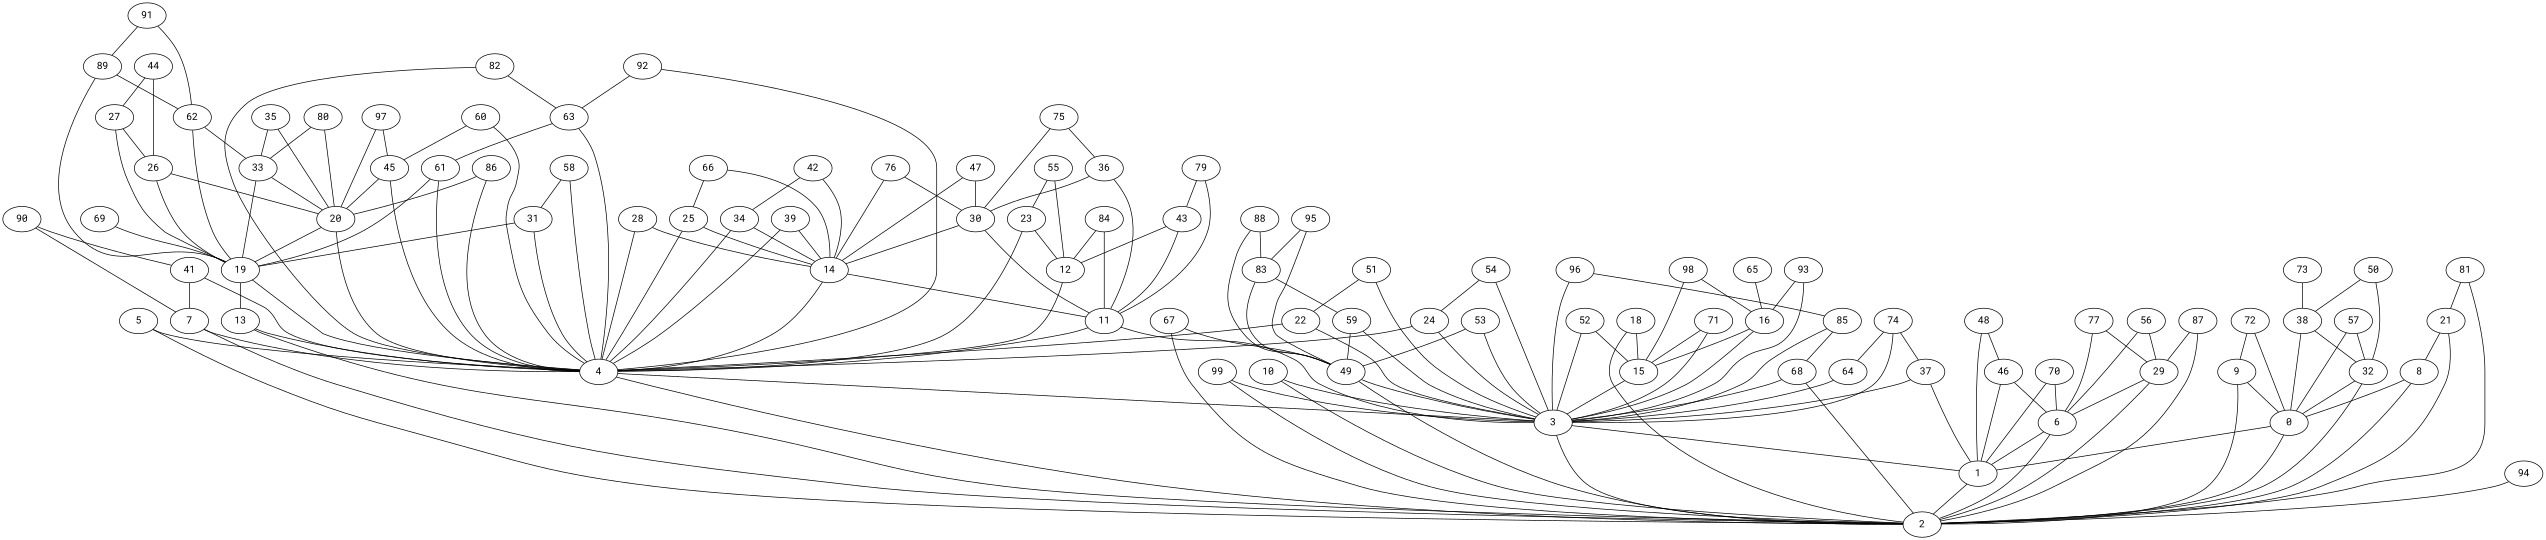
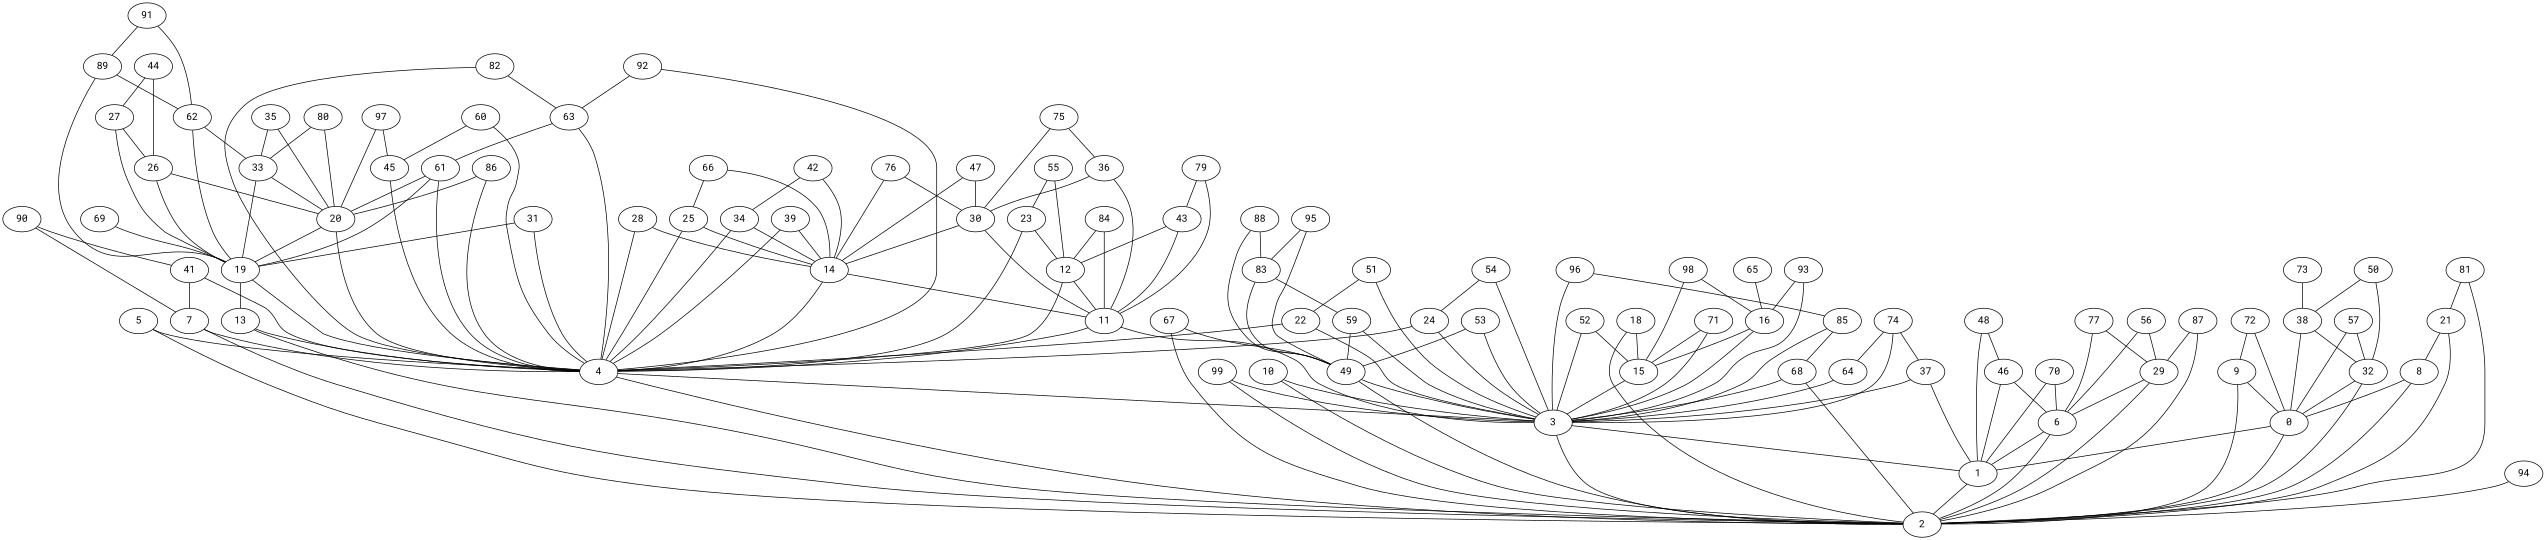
(569, 168) -> none
(363, 194) -> (386, 195)
none -> (1085, 296)
